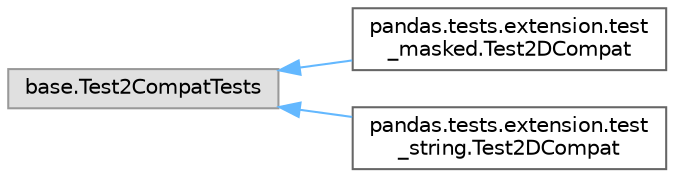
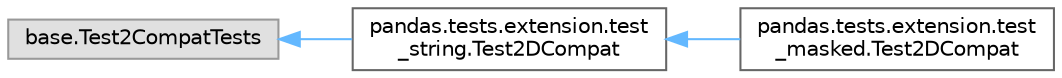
(326, 64) -> (714, 39)
